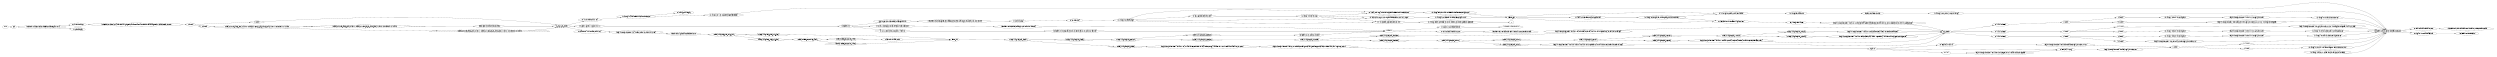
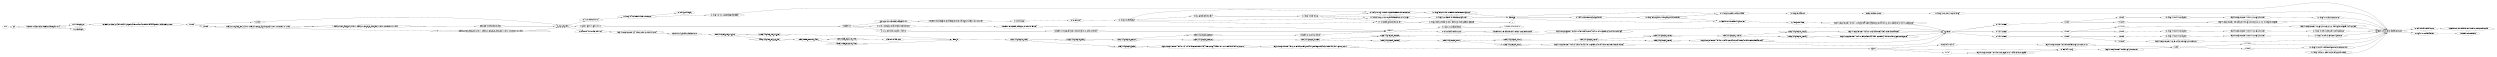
(78, 25) -> (78, 25)
